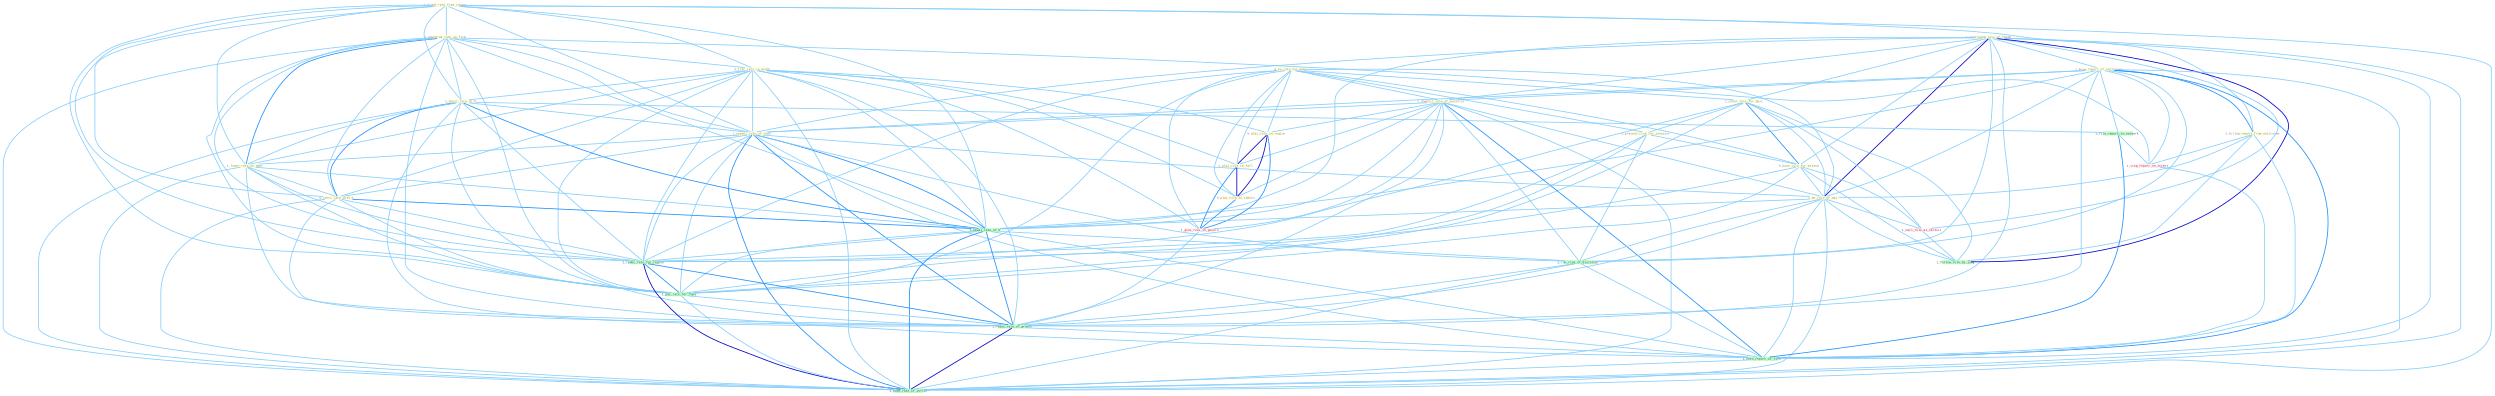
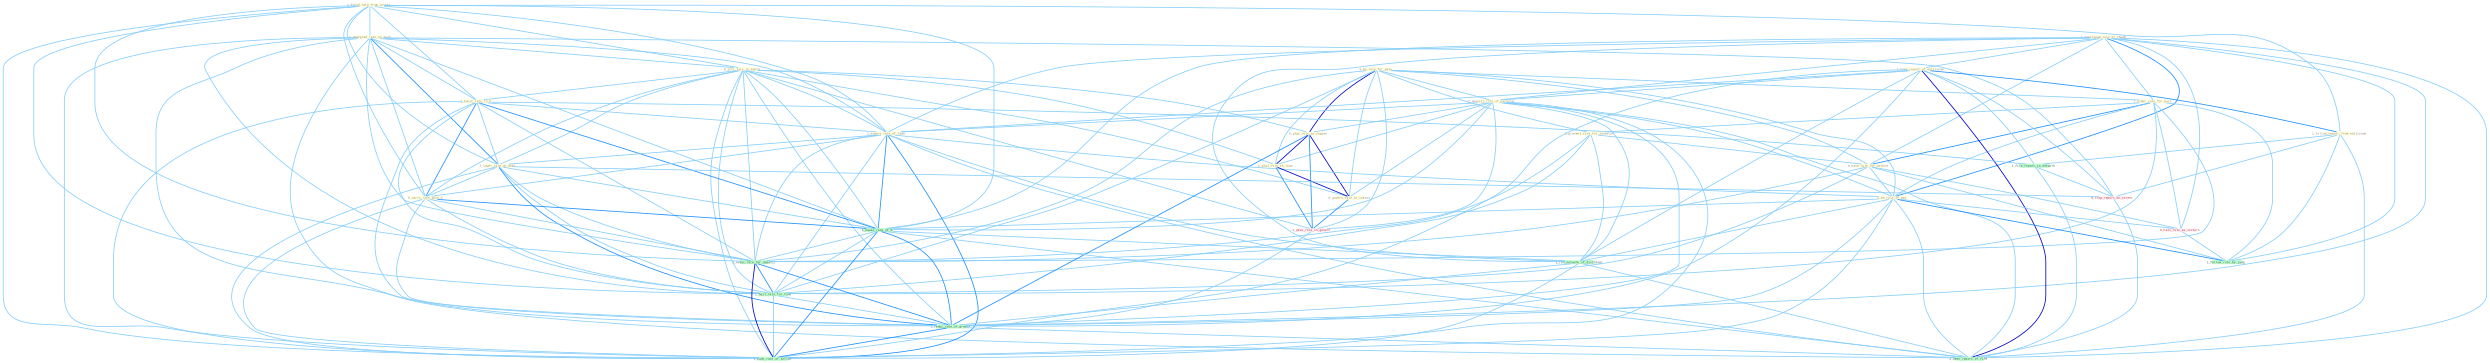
(446, 37) -> (370, 37)
(753, 69) -> (743, 69)
(1279, 101) -> (1338, 97)
(1907, 117) -> (2087, 137)
(1966, 141) -> none
(2277, 149) -> (2390, 95)
(1237, 166) -> (1275, 166)
(1550, 168) -> none
none -> (1266, 181)
(2049, 187) -> (2187, 150)
(338, 198) -> (425, 198)
(1237, 198) -> (1349, 198)
(874, 229) -> (1121, 235)
(1200, 230) -> (1312, 230)
(1922, 230) -> (2181, 230)
(1612, 235) -> (1862, 176)
(1886, 237) -> (2044, 227)
(643, 262) -> (755, 262)
(1579, 262) -> (1579, 262)
(2308, 293) -> (2021, 202)
(680, 294) -> (774, 294)
(576, 317) -> (690, 281)
(2016, 320) -> (2076, 289)
(2263, 352) -> none
(961, 359) -> (863, 343)
(1418, 372) -> none
